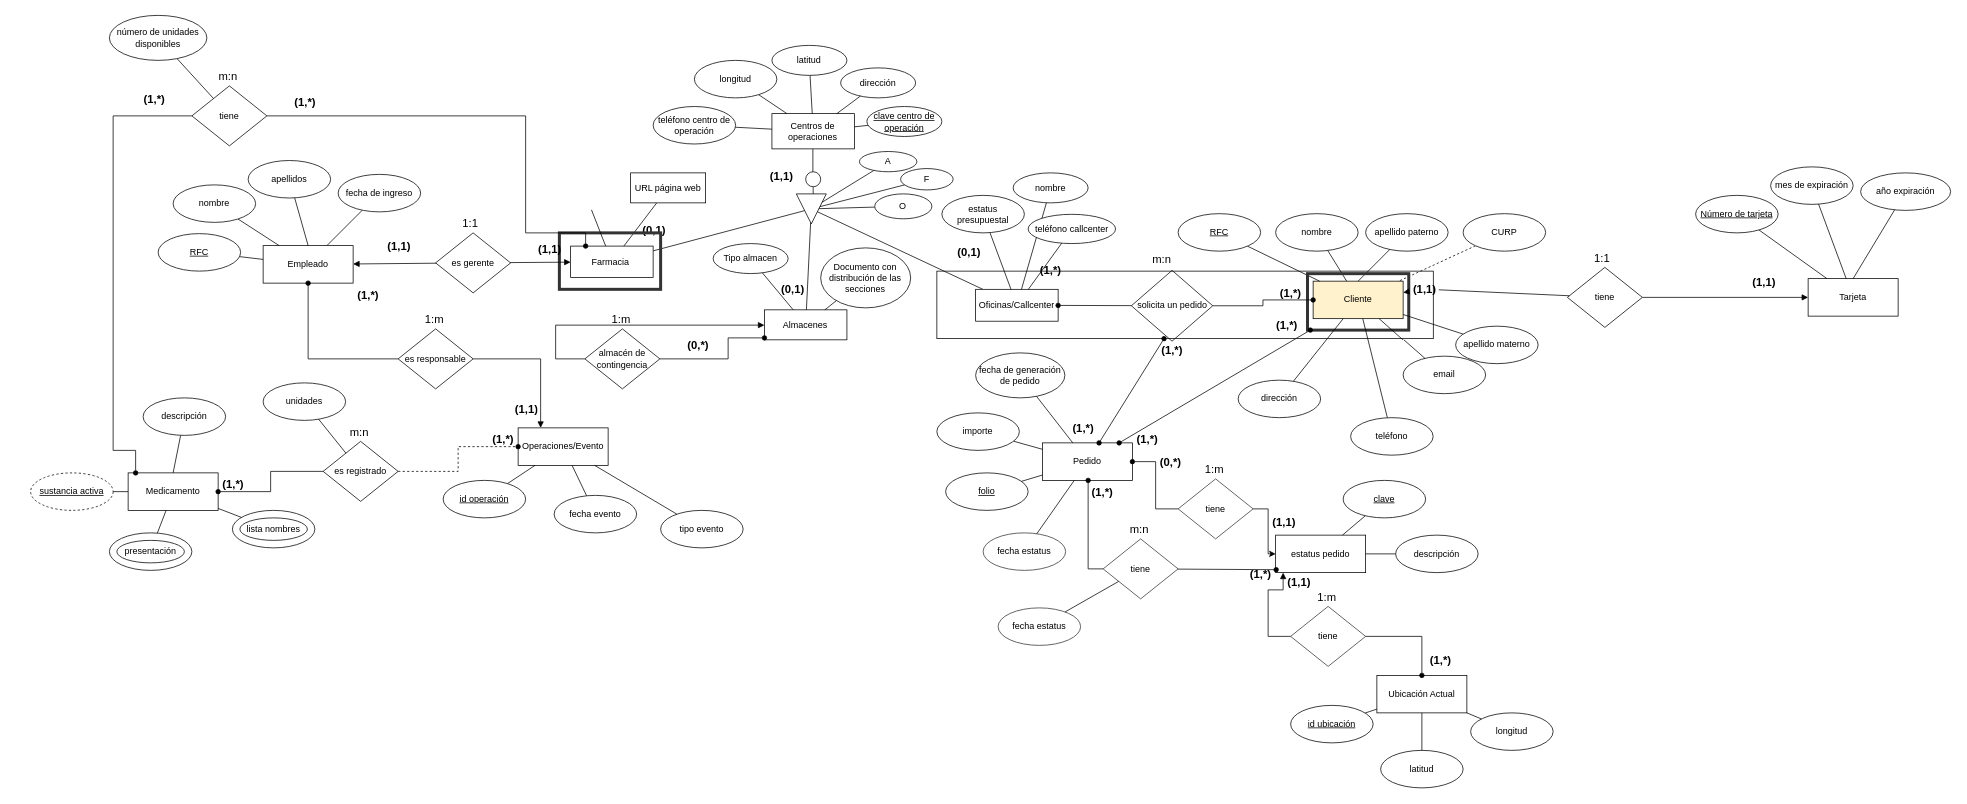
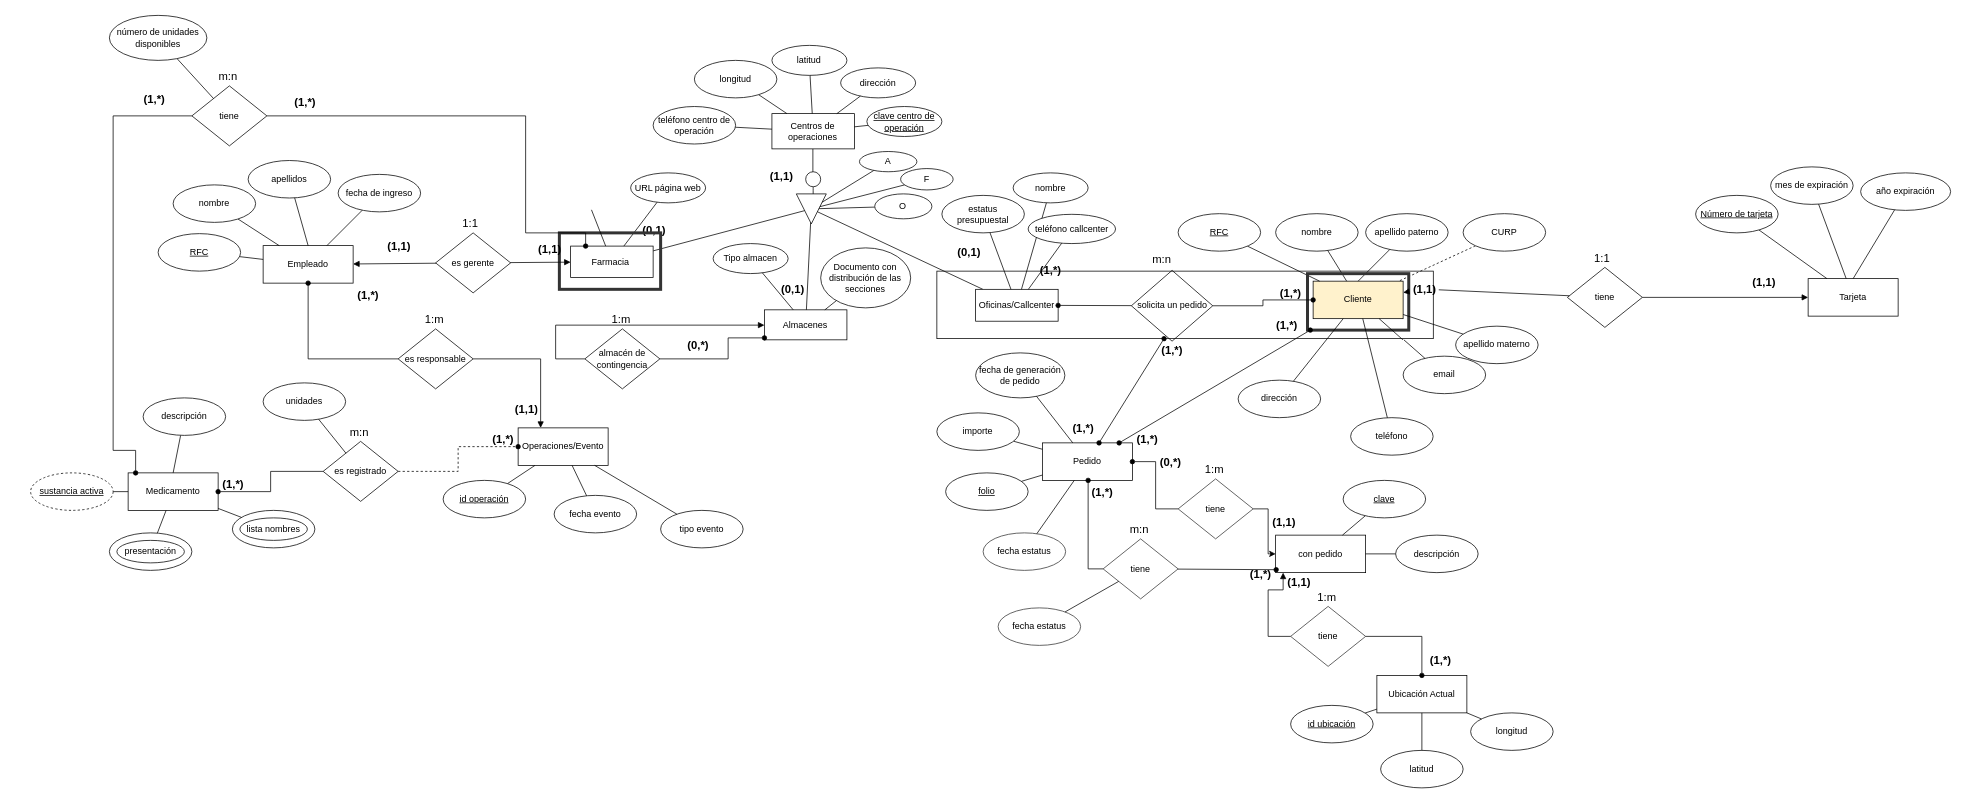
(668, 188) -> (668, 188)
(1320, 554) -> (1320, 554)
